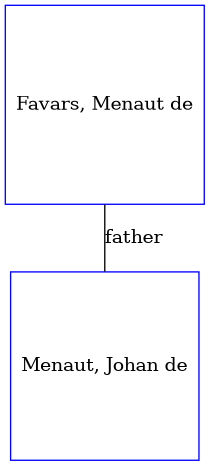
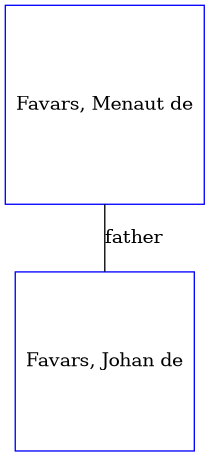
(105, 366) -> (105, 361)
